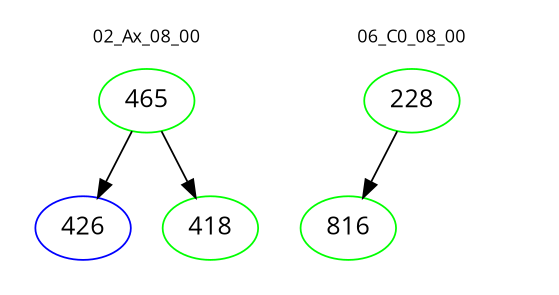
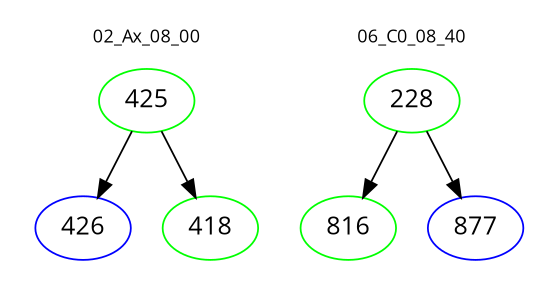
(412, 38) -> (412, 38)
(147, 101) -> (147, 101)
none -> (476, 228)
